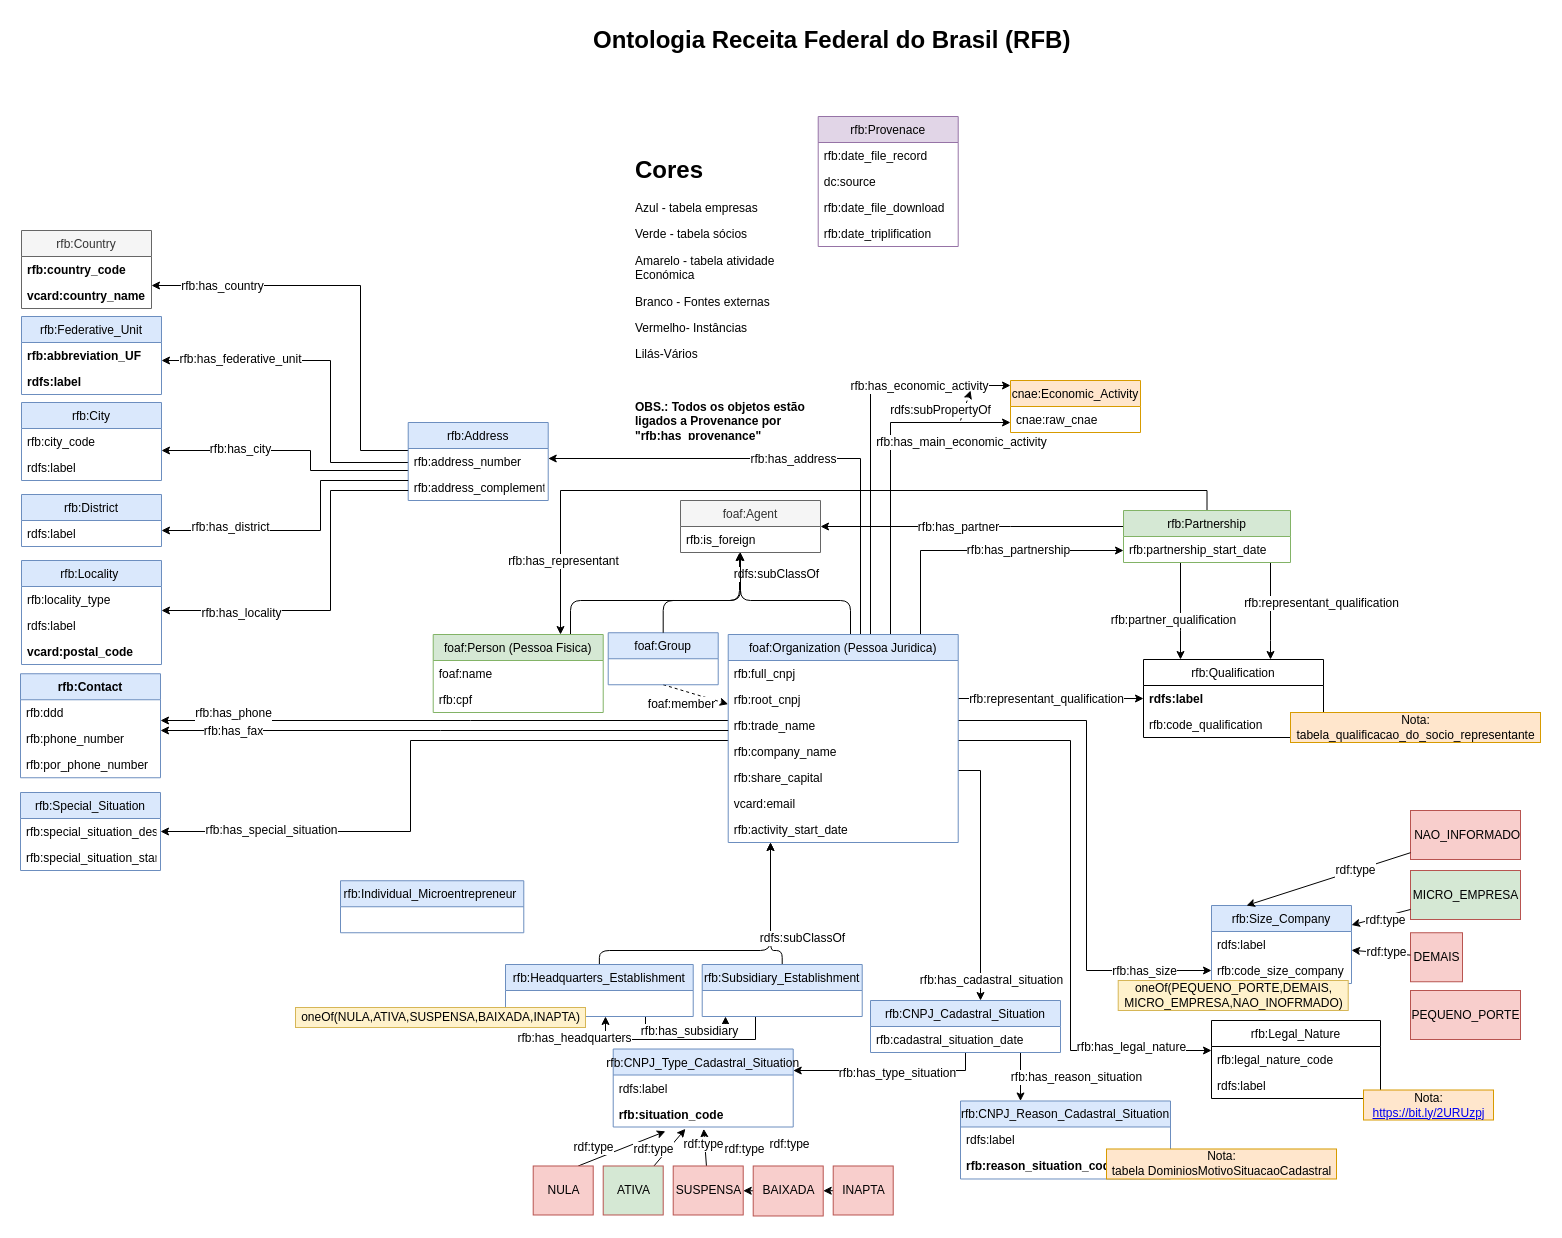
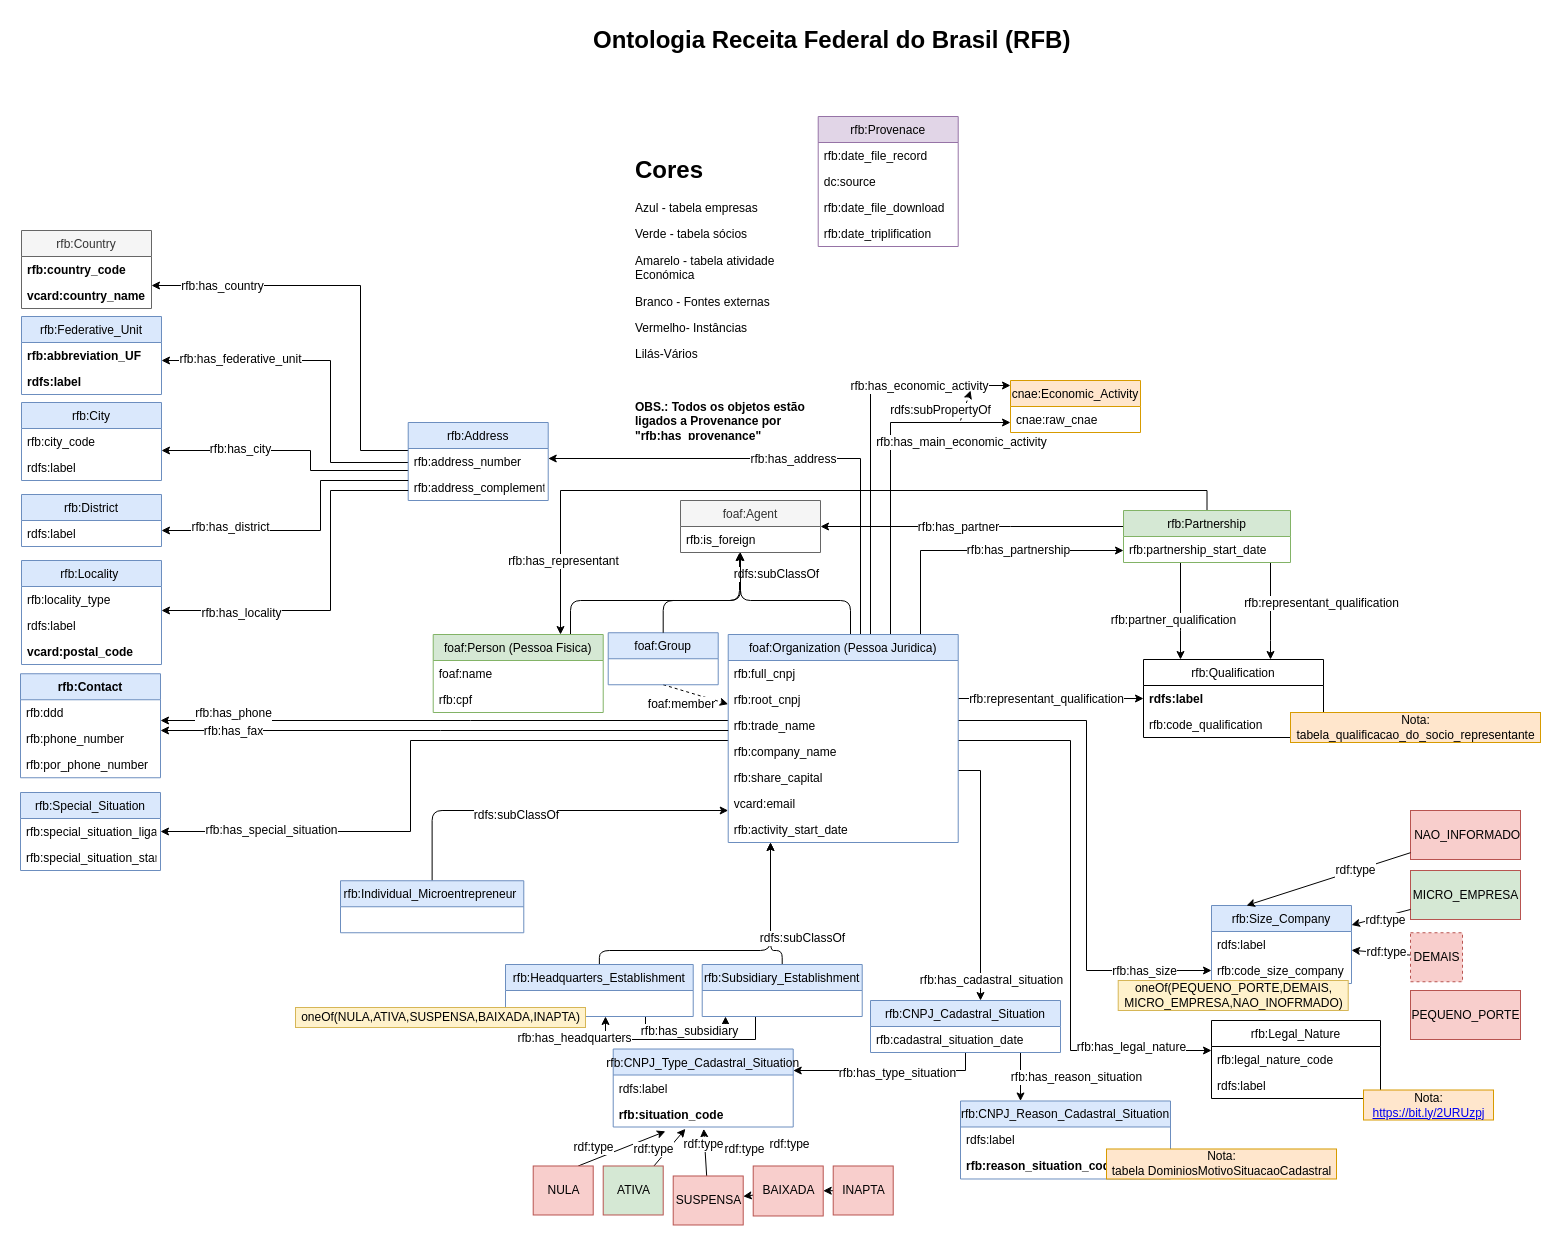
none -> (546, 811)
(126, 832) -> (113, 832)
(1437, 957) -> (1437, 957)
(708, 1190) -> (708, 1200)
